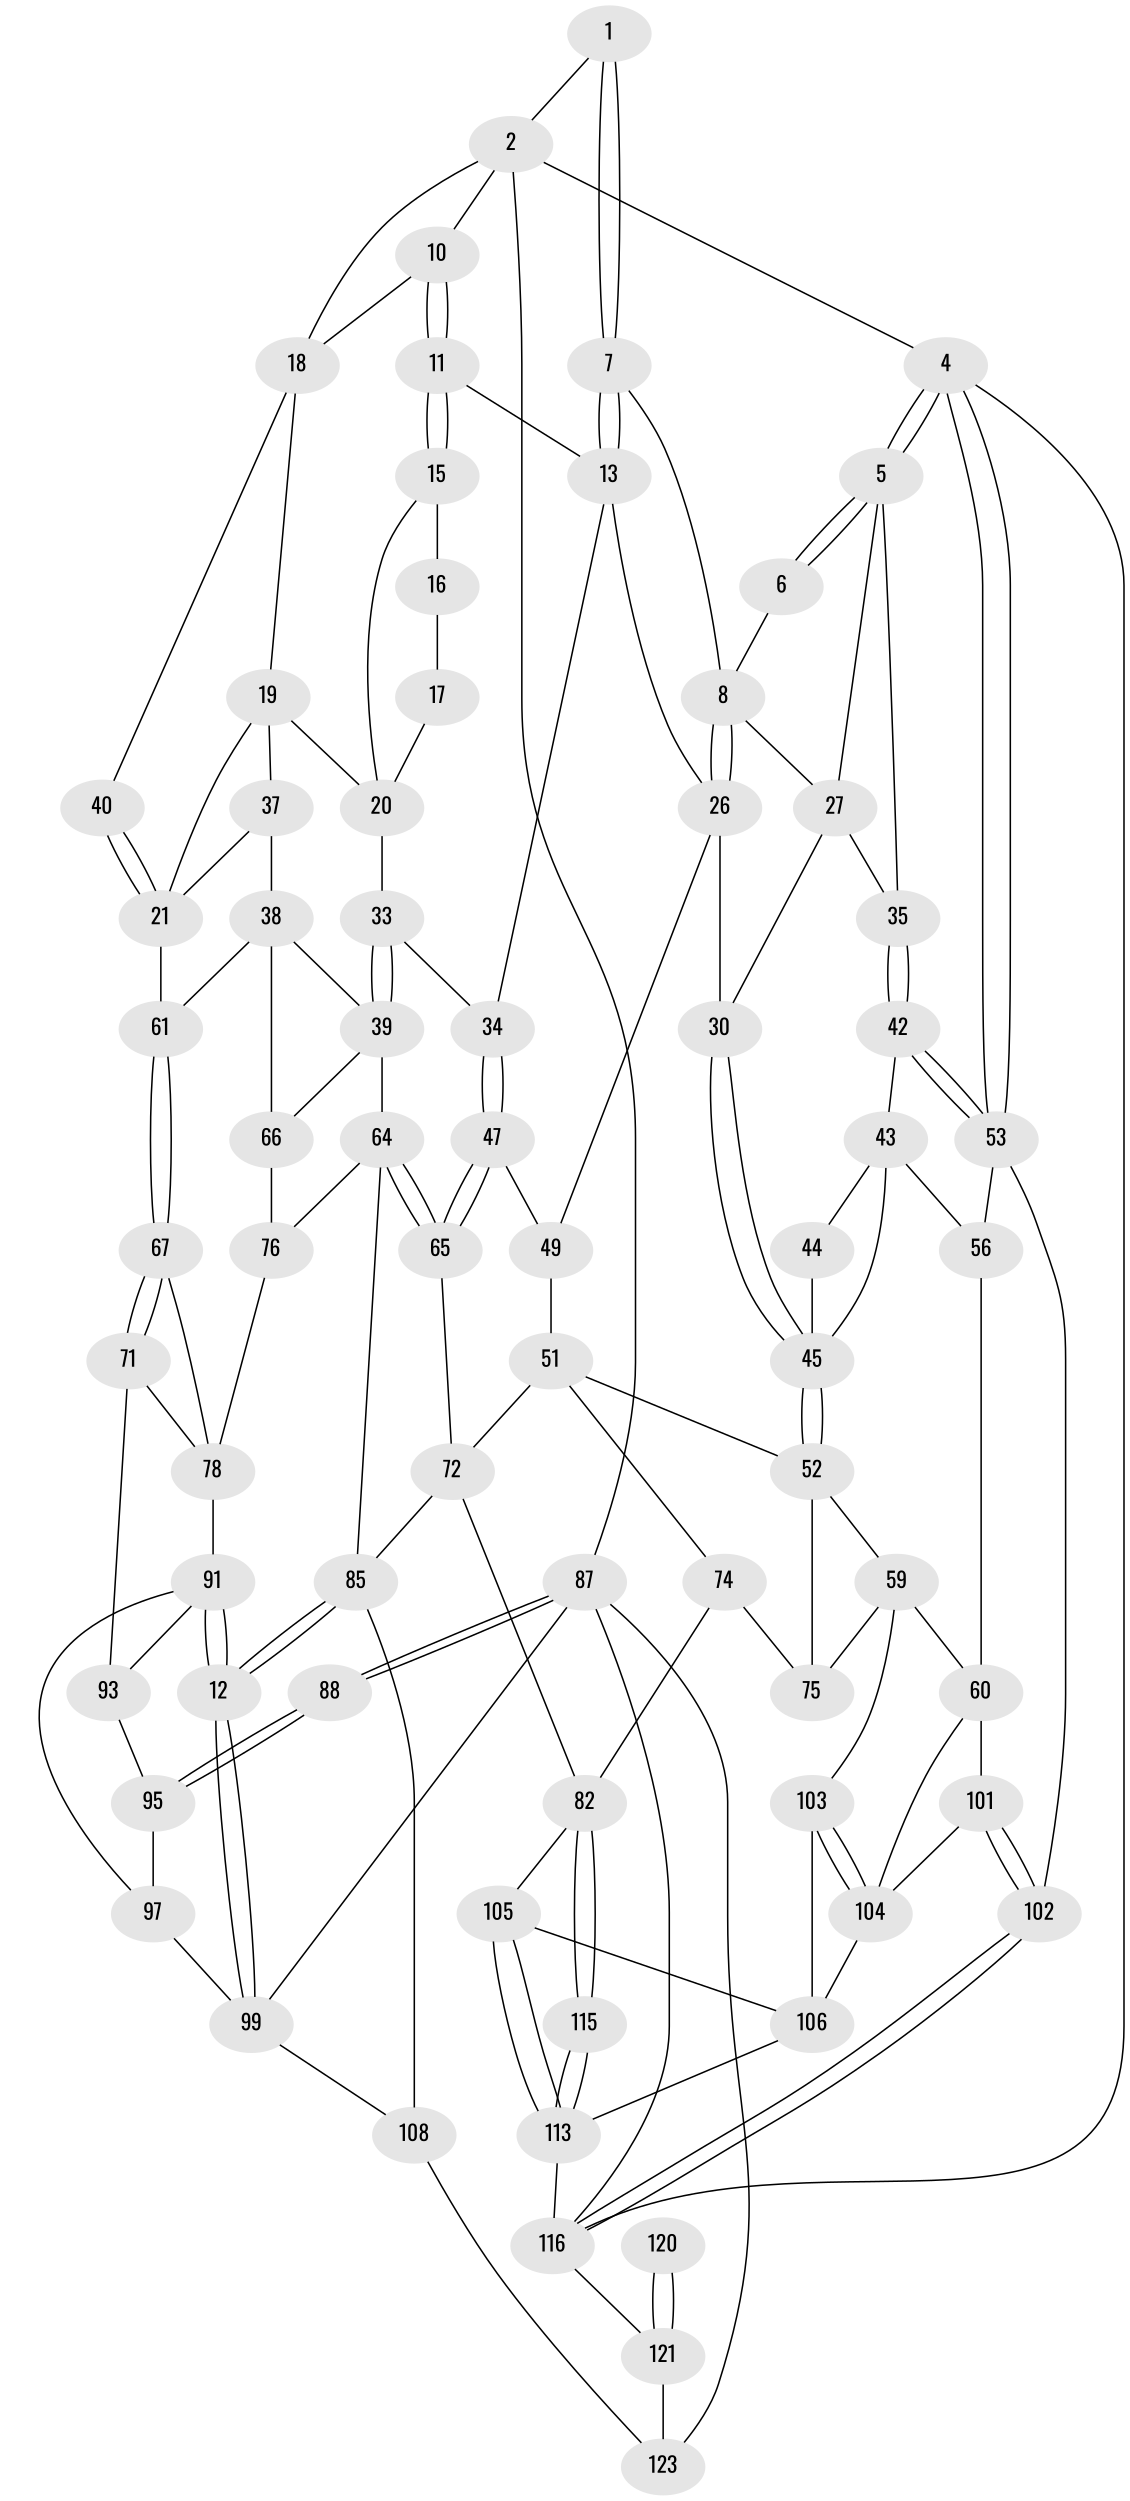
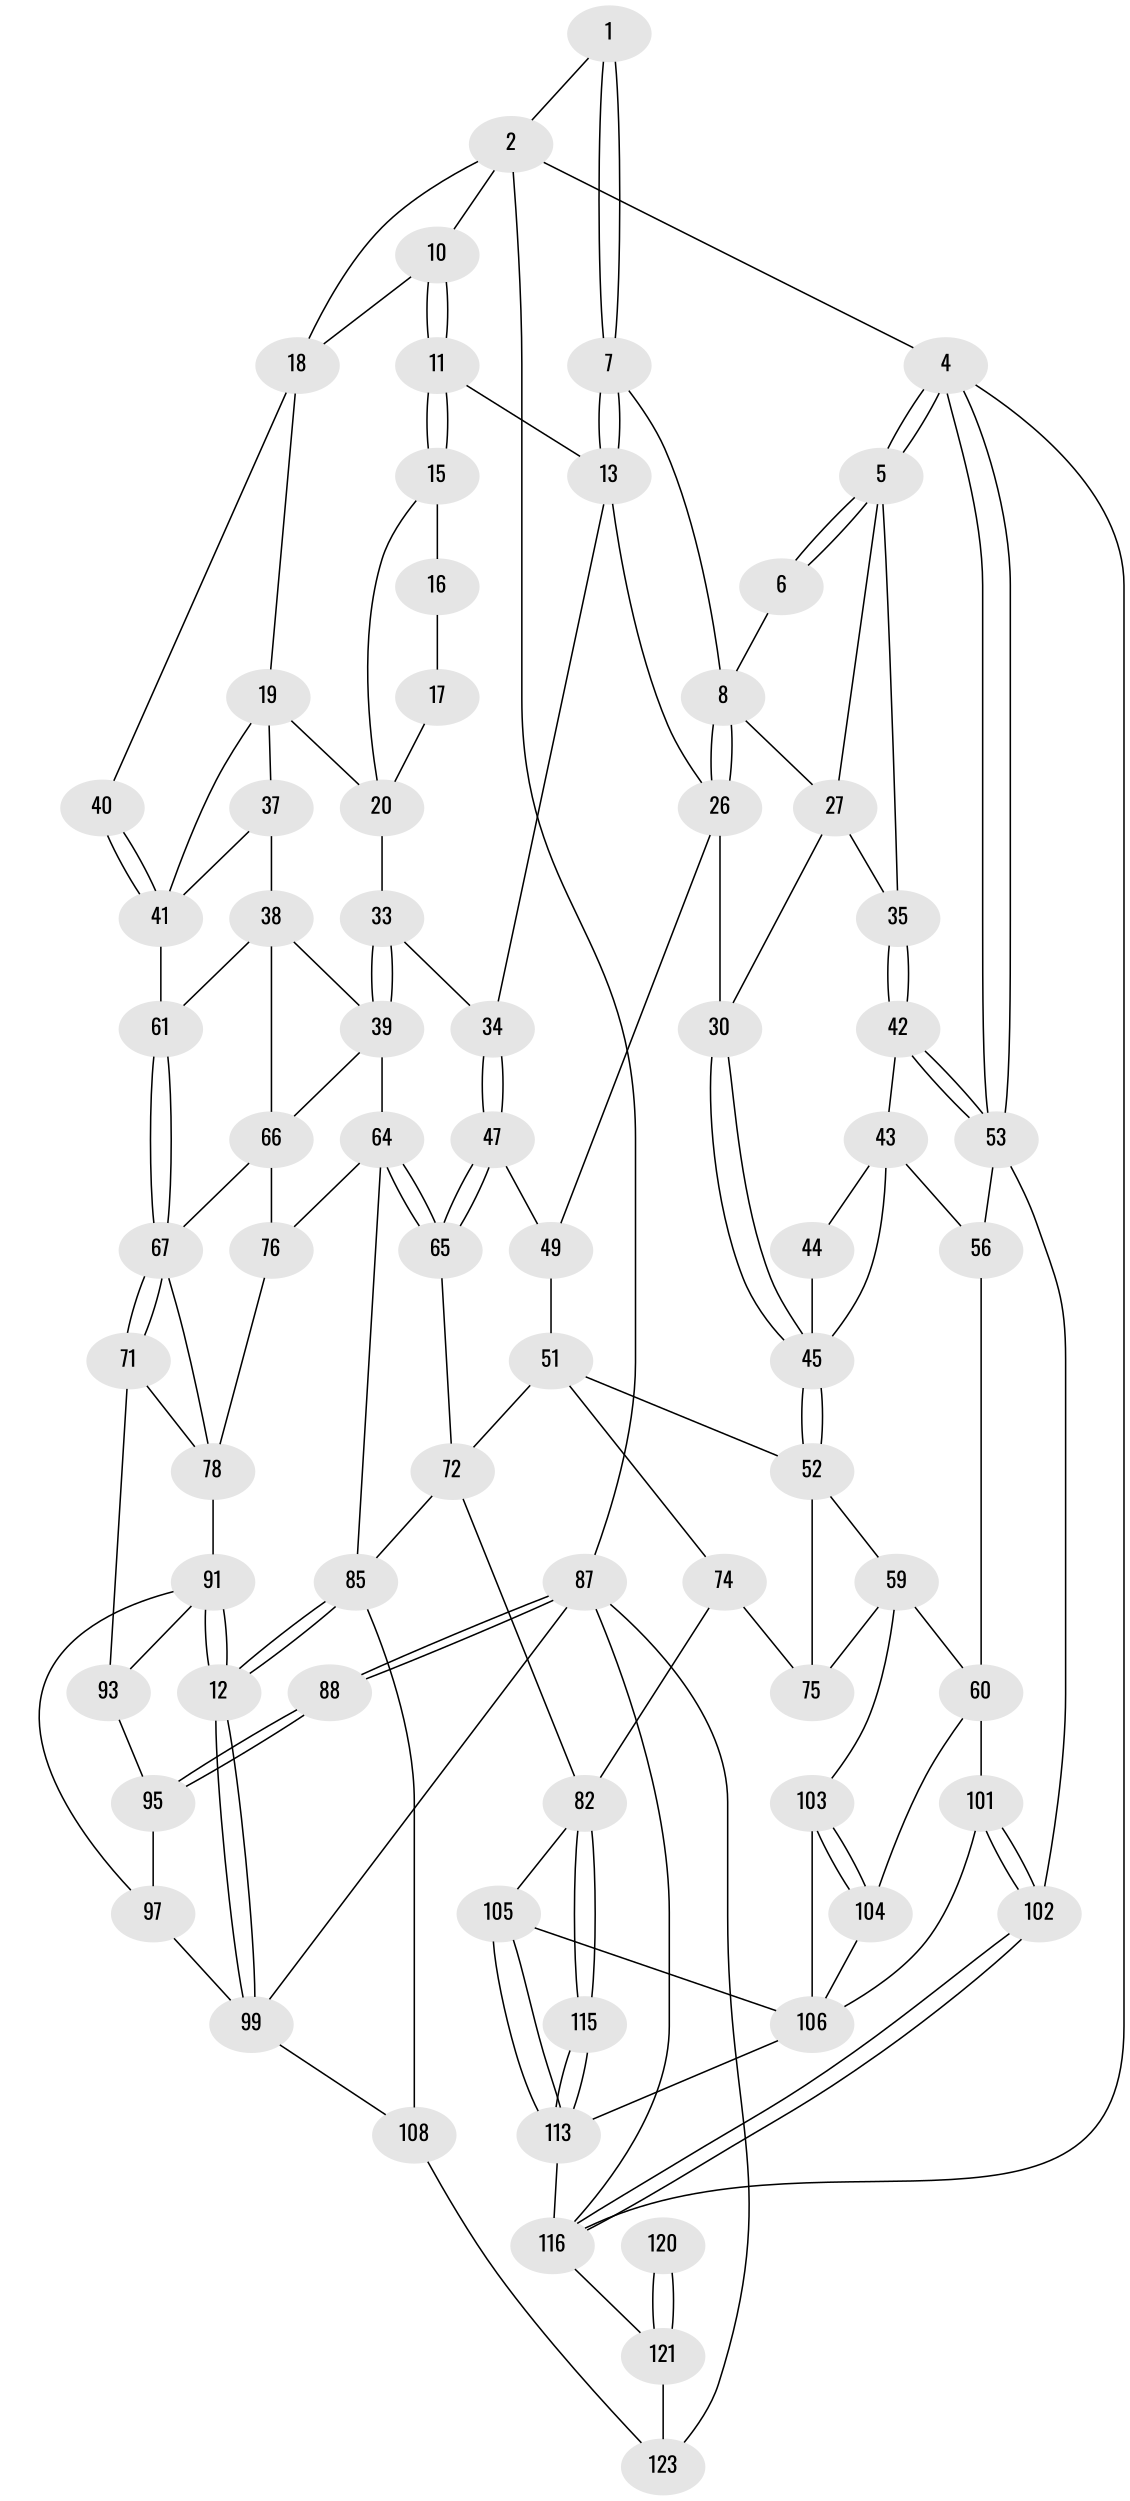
(161, 919) -> (161, 919)
none -> (216, 1195)
(926, 1859) -> (931, 1935)
